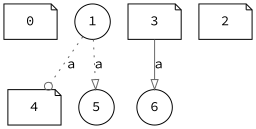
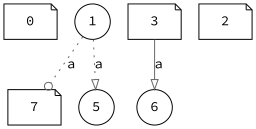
(34, 107) -> (34, 107)
